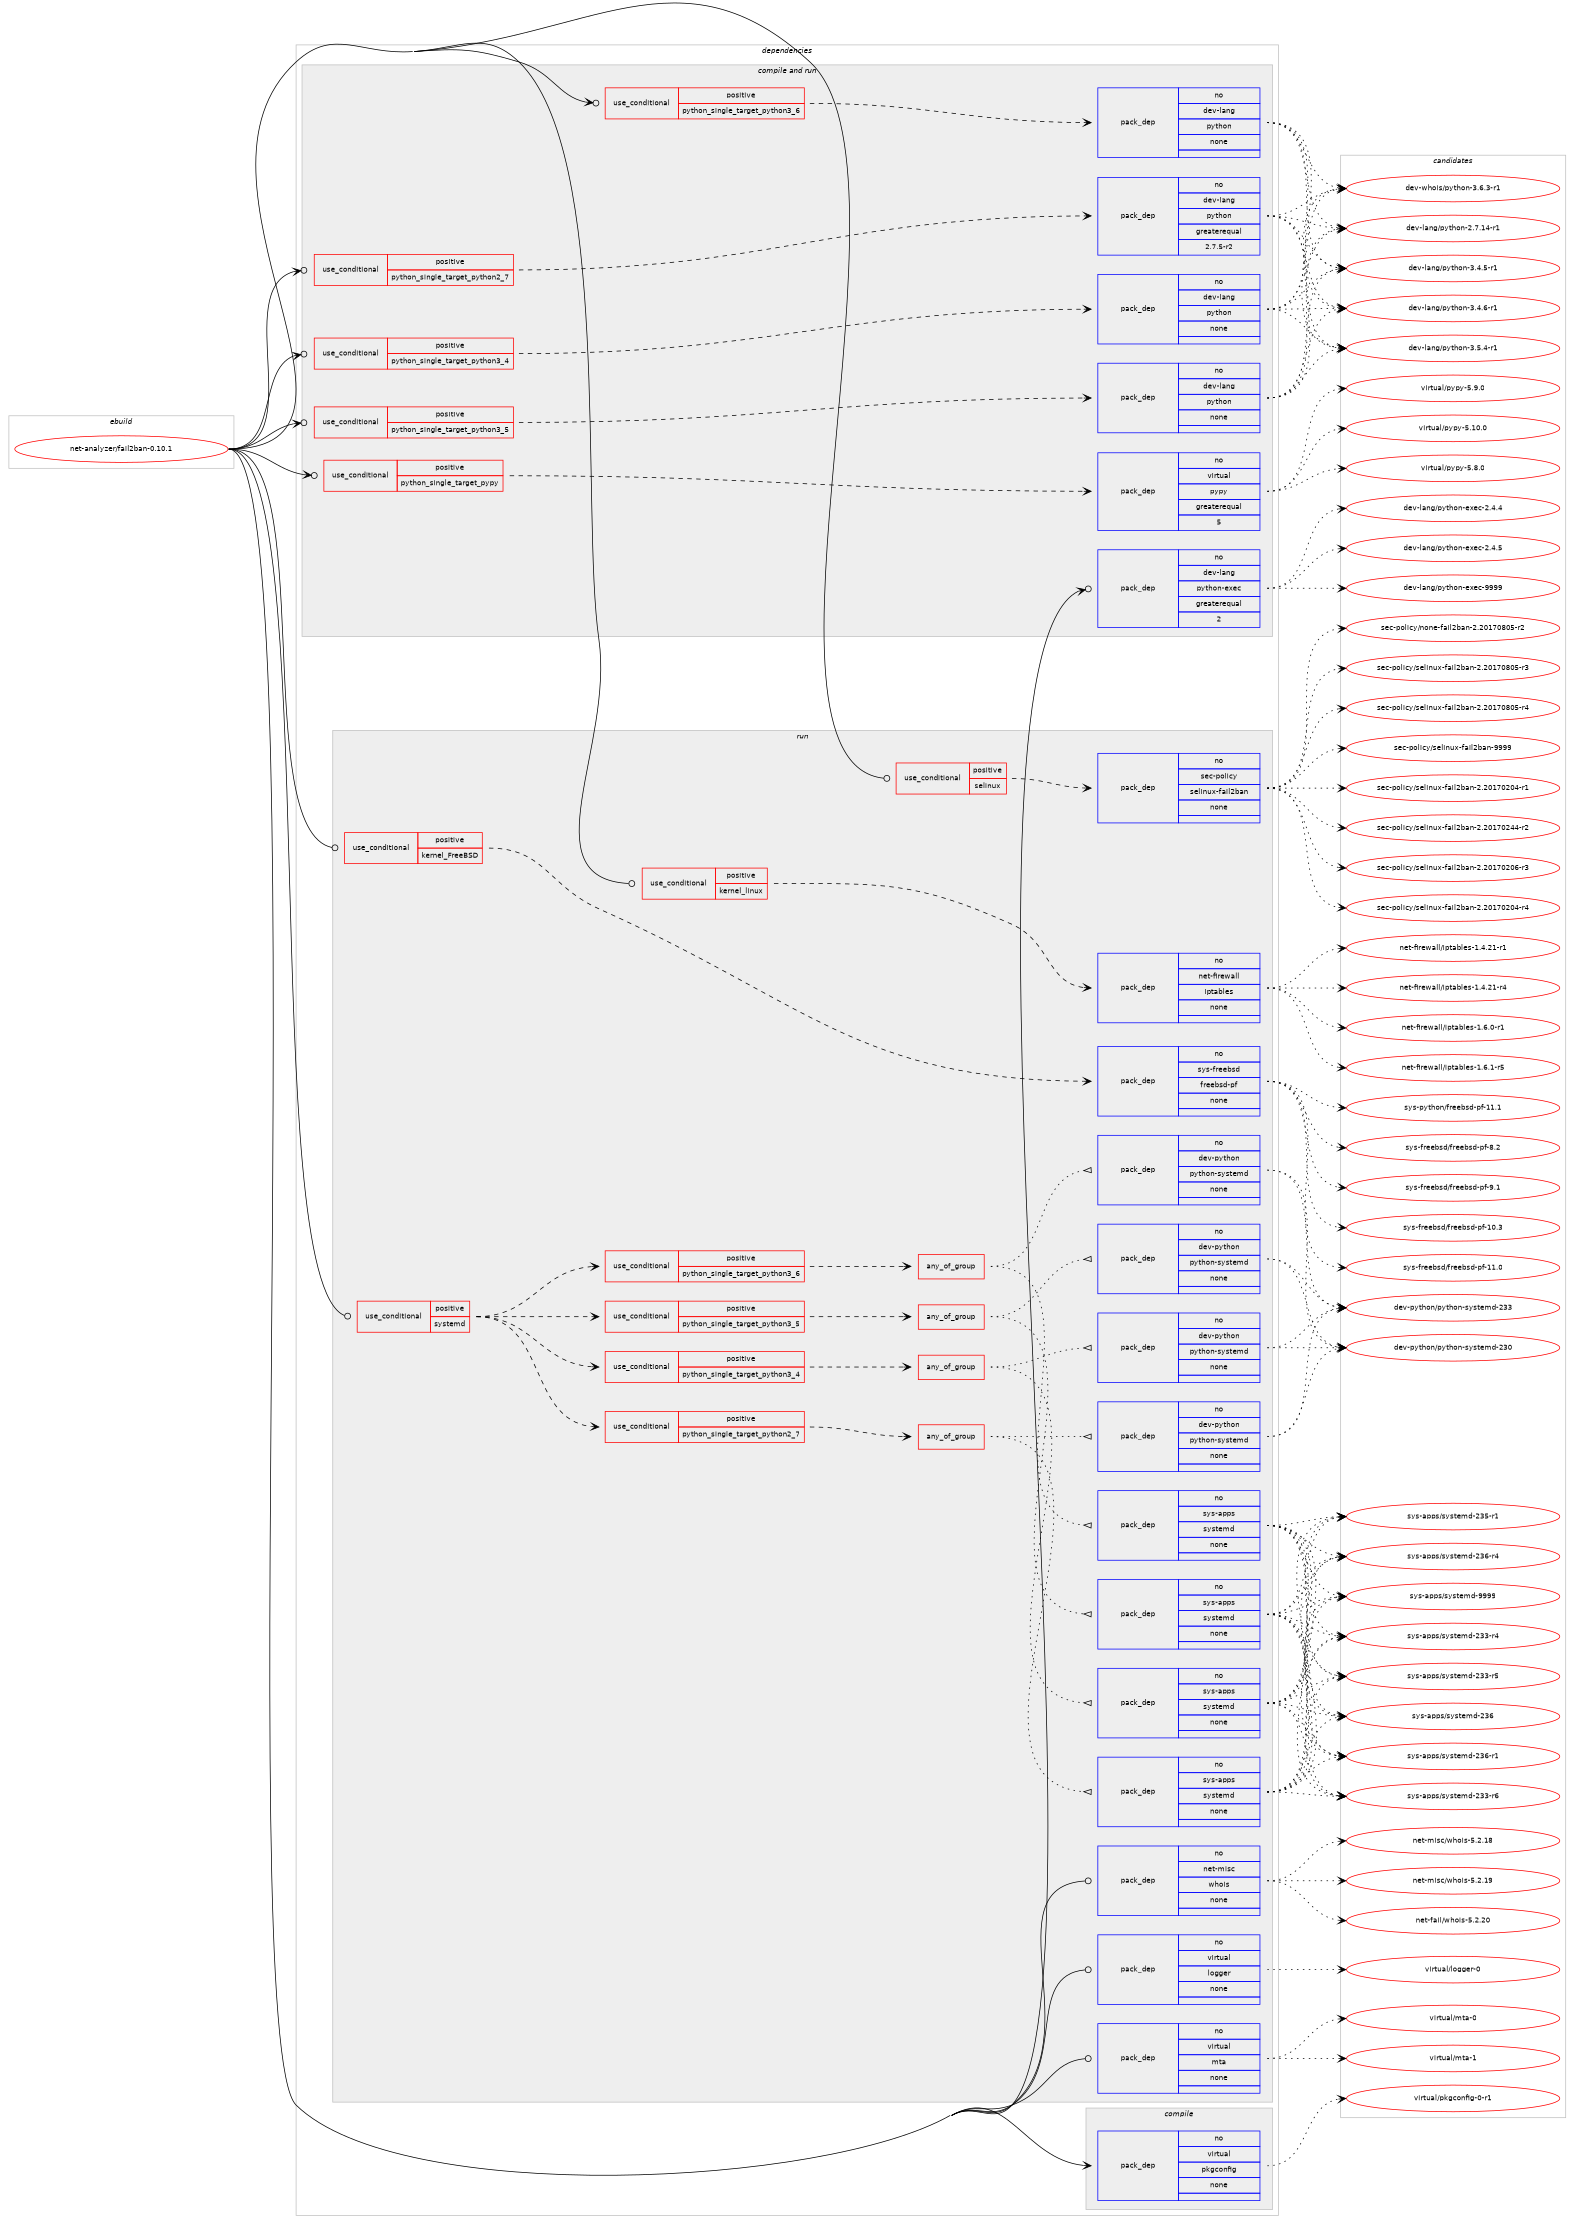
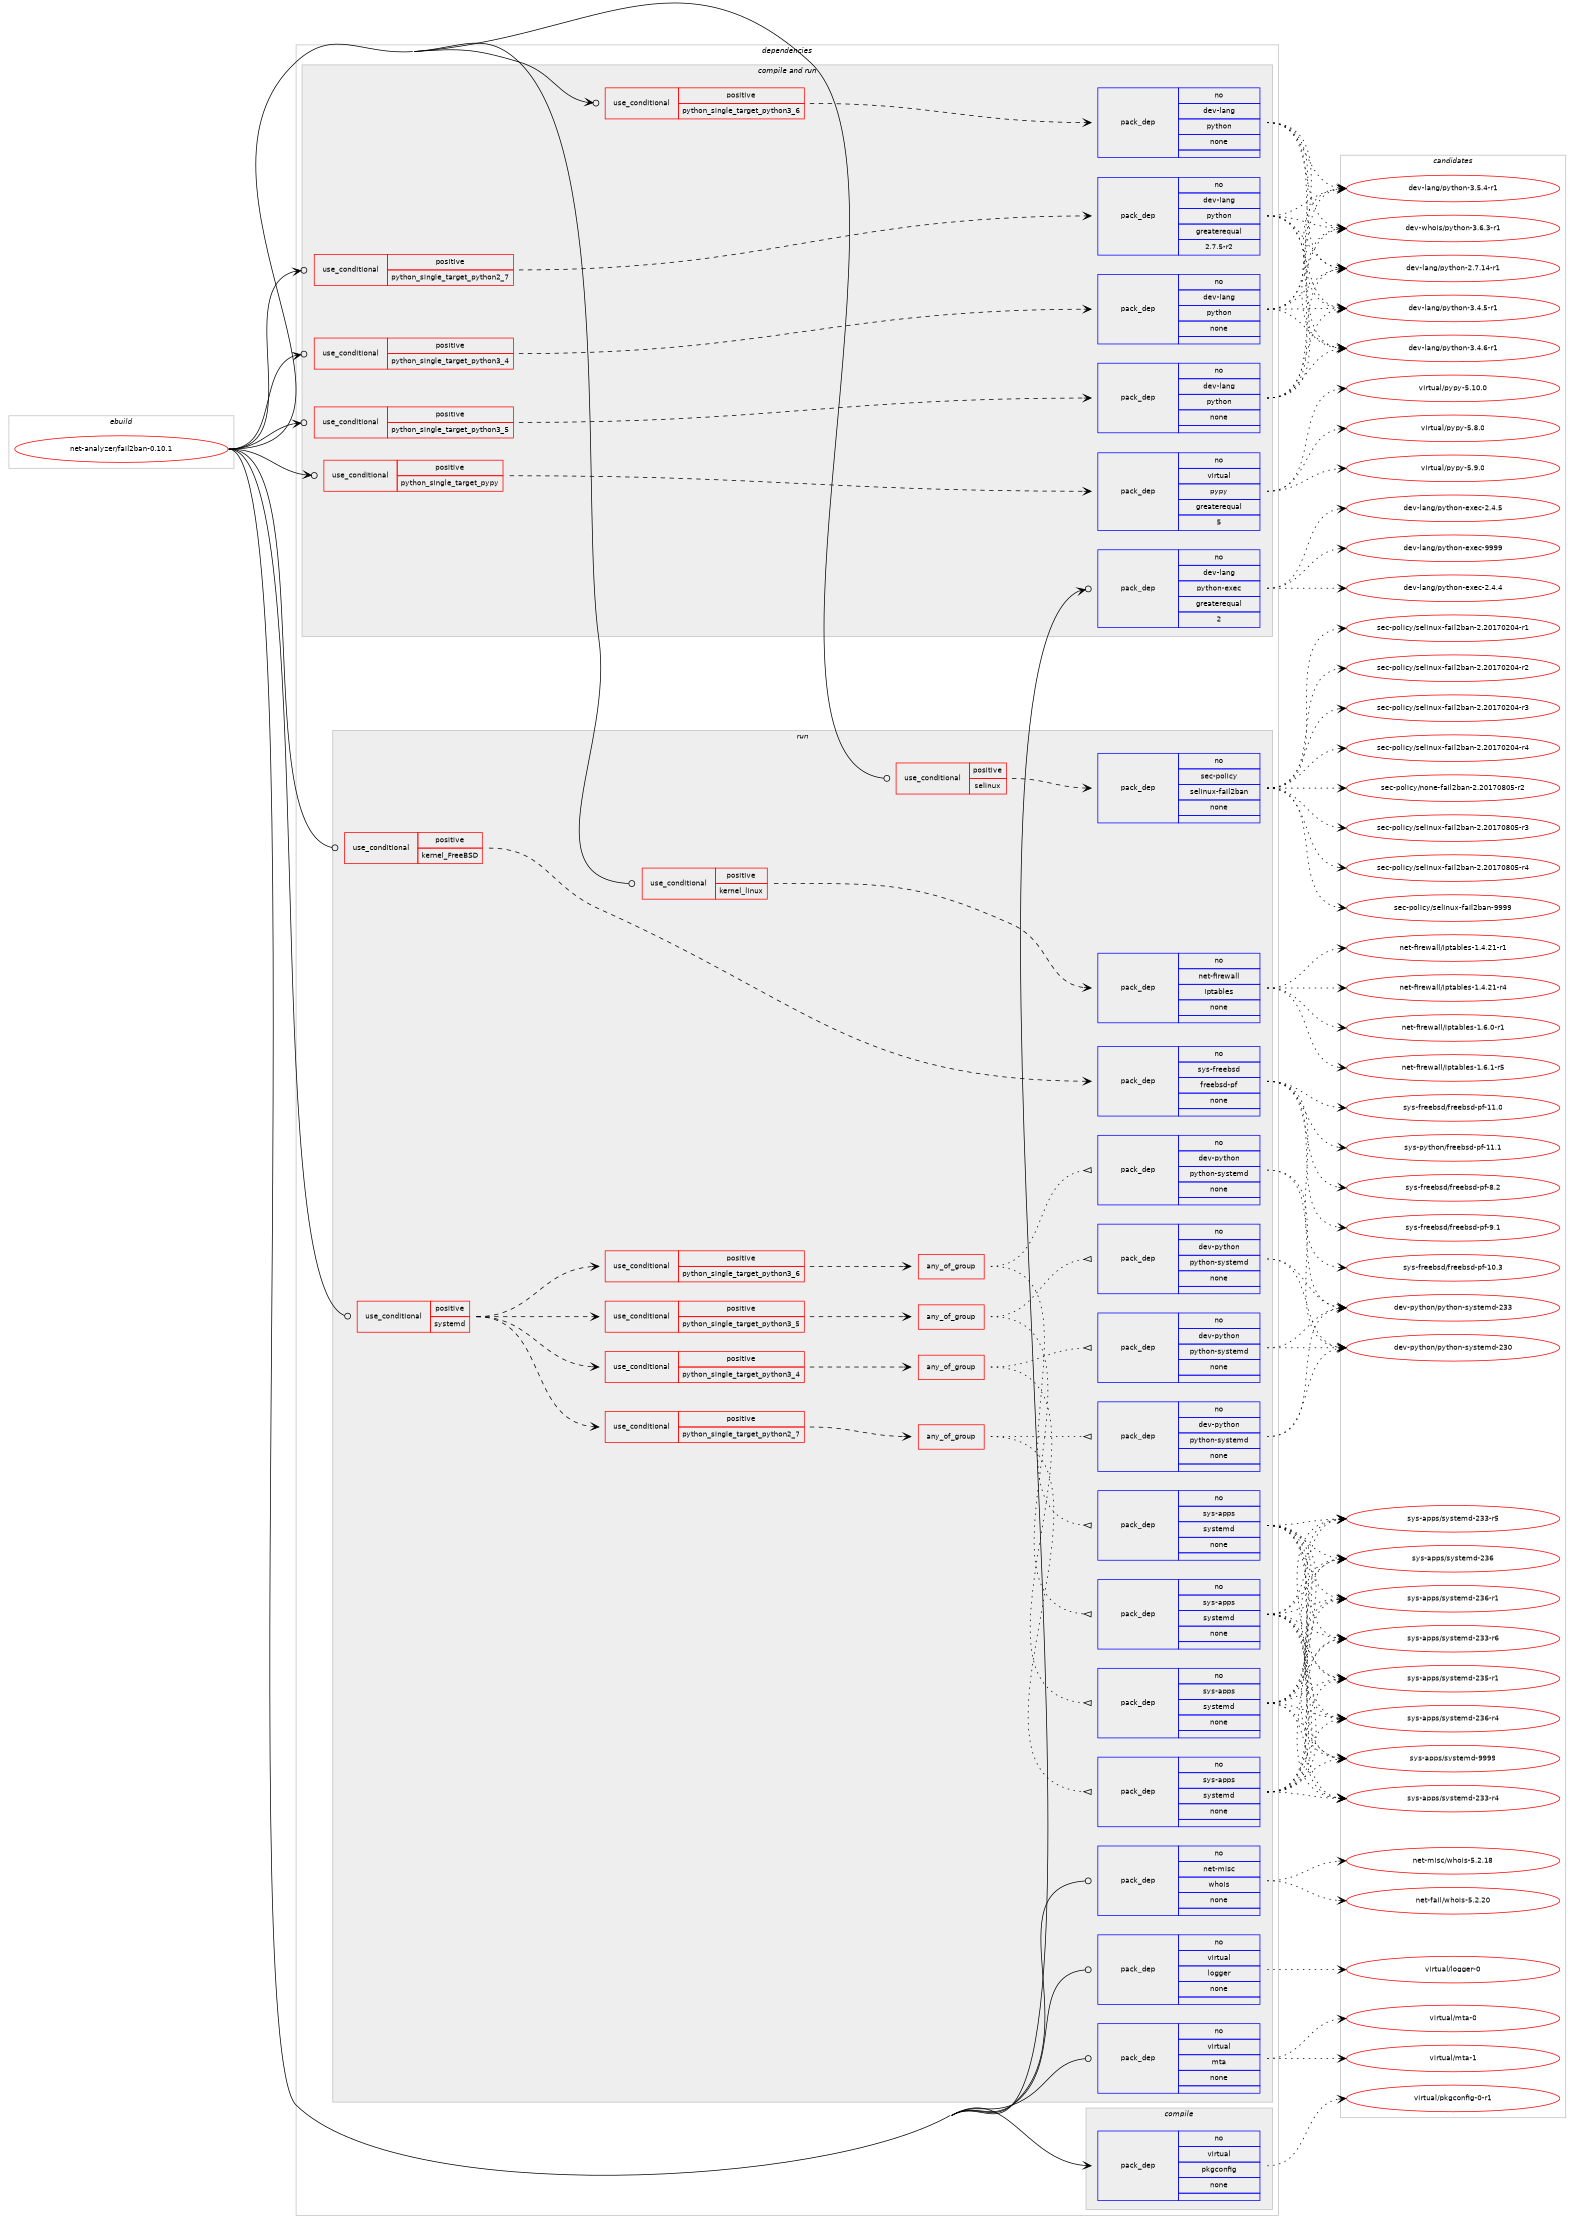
(1453, 828) -> (1453, 668)
(1453, 868) -> (1453, 708)
(1453, 1881) -> none
